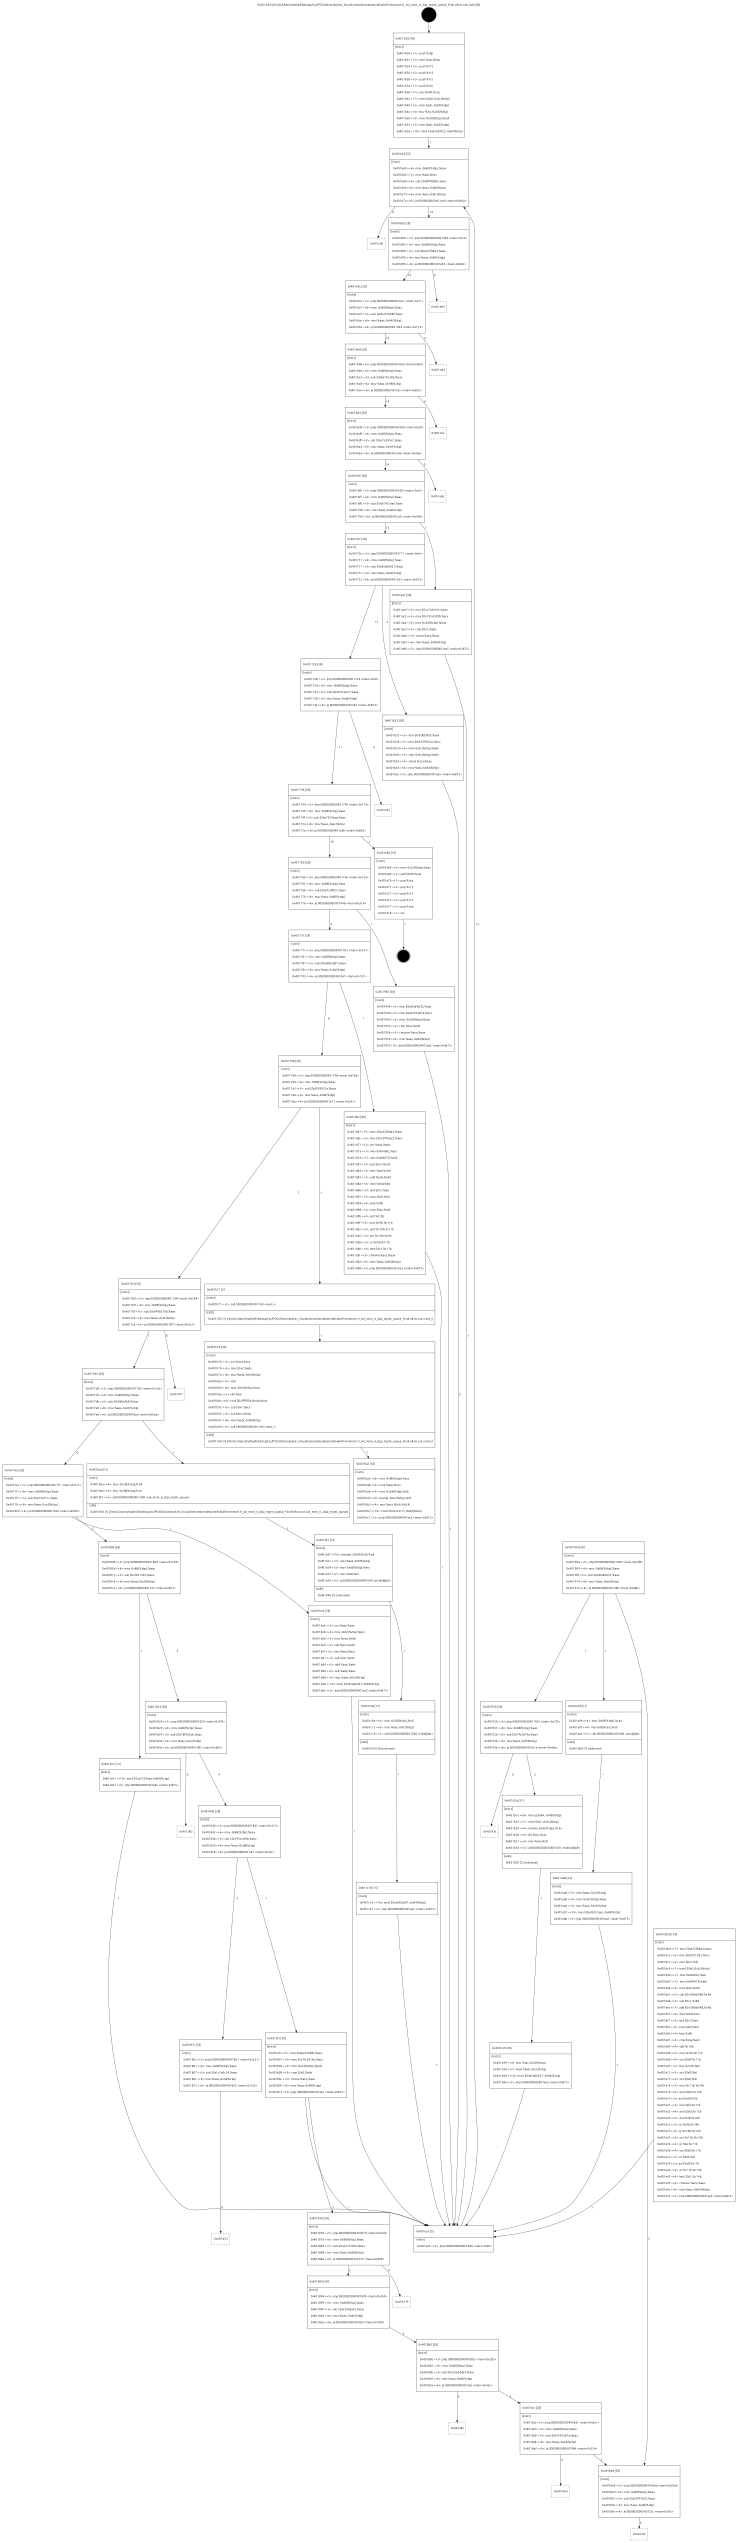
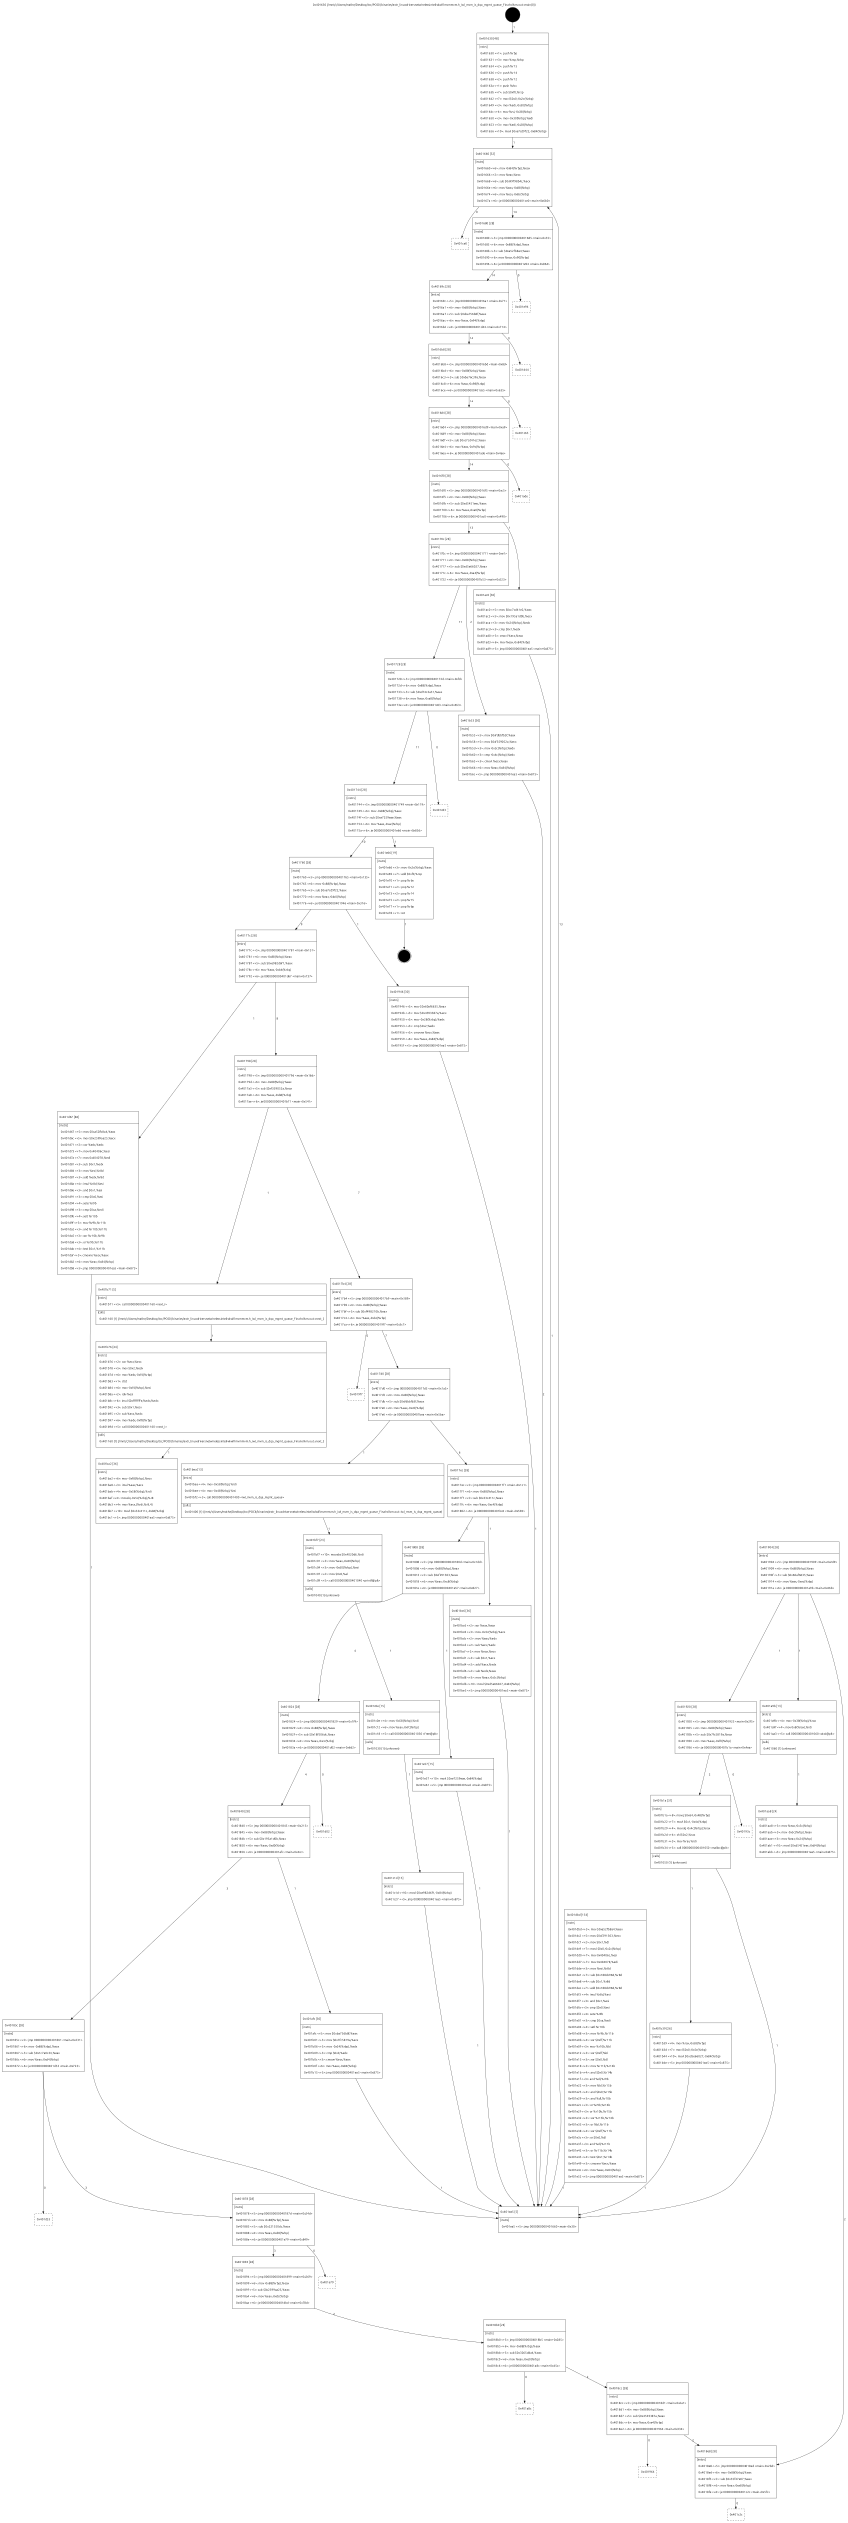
(611, 2108) -> (772, 2106)
(317, 2155) -> (94, 2195)
